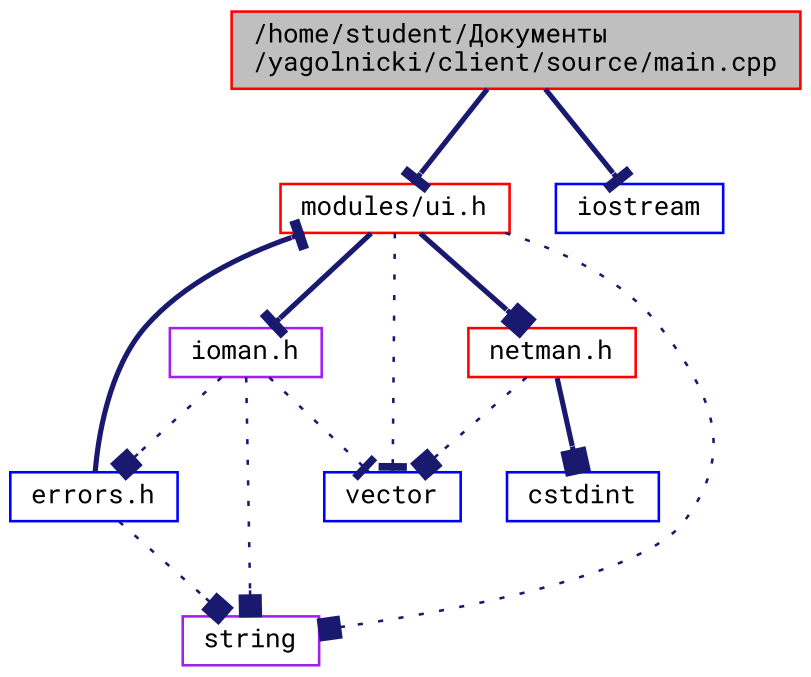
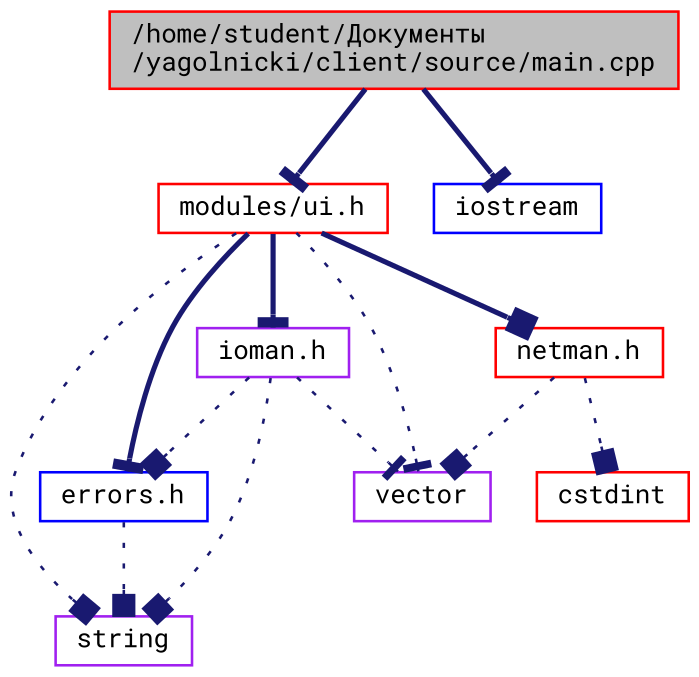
(151, 321) -> (169, 335)
(565, 412) -> (593, 412)
(392, 497) -> (422, 497)
(583, 497) -> (613, 497)
